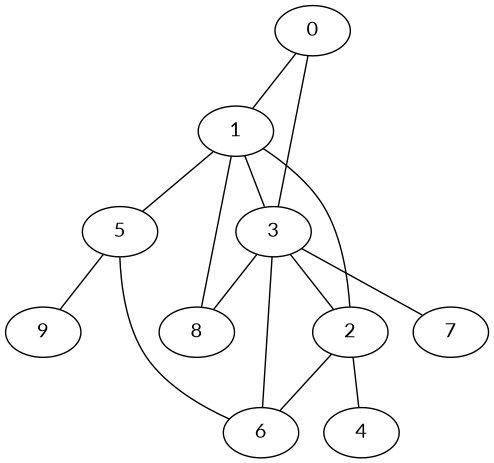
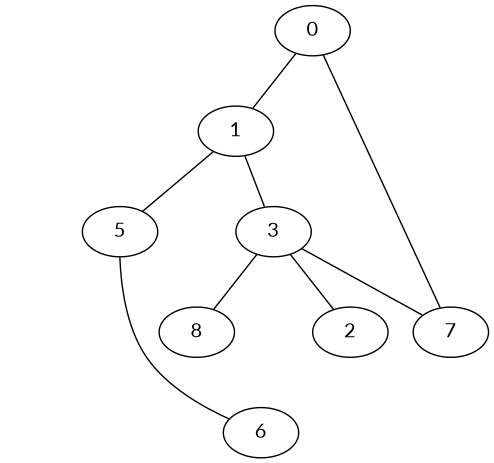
(293, 131) -> (382, 181)
(328, 215) -> none
(216, 232) -> none
(43, 332) -> none
(267, 332) -> none
(306, 382) -> none
(362, 433) -> none
